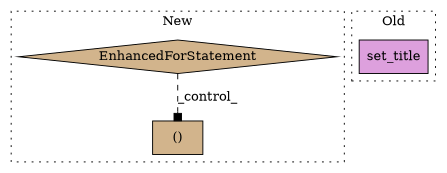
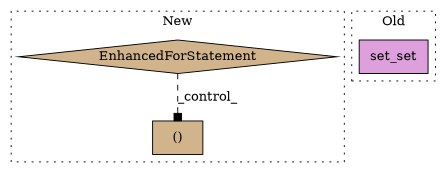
(394, 57) -> (394, 57)
